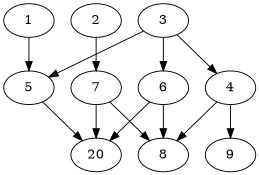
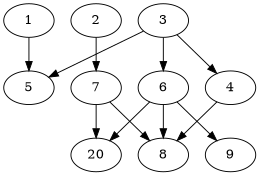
(231, 117) -> (193, 117)
(59, 118) -> none
